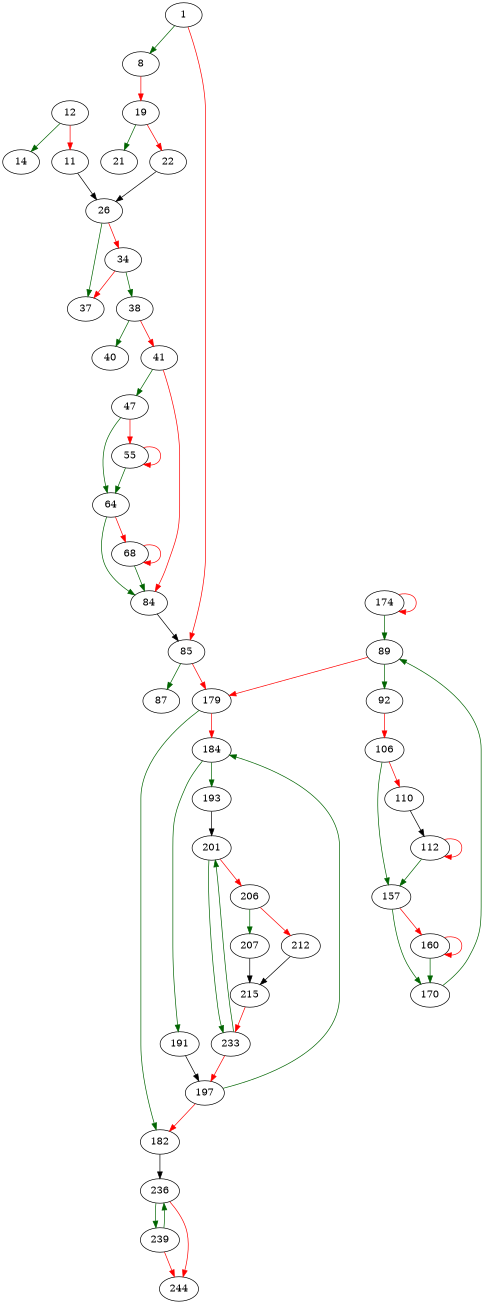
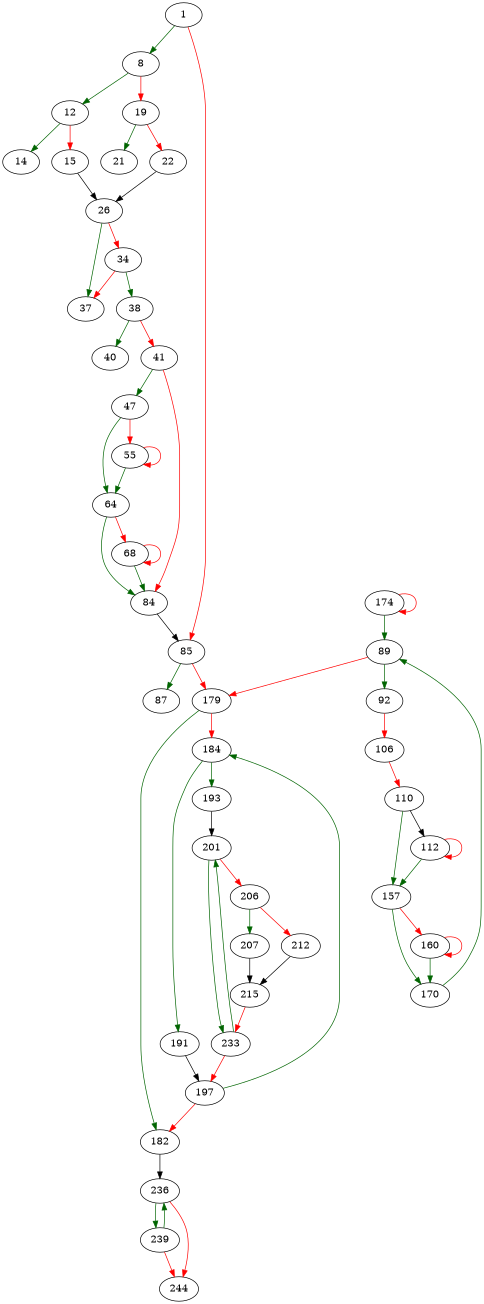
none -> (108, 87)
(70, 162) -> (70, 162)
(378, 820) -> (398, 844)
